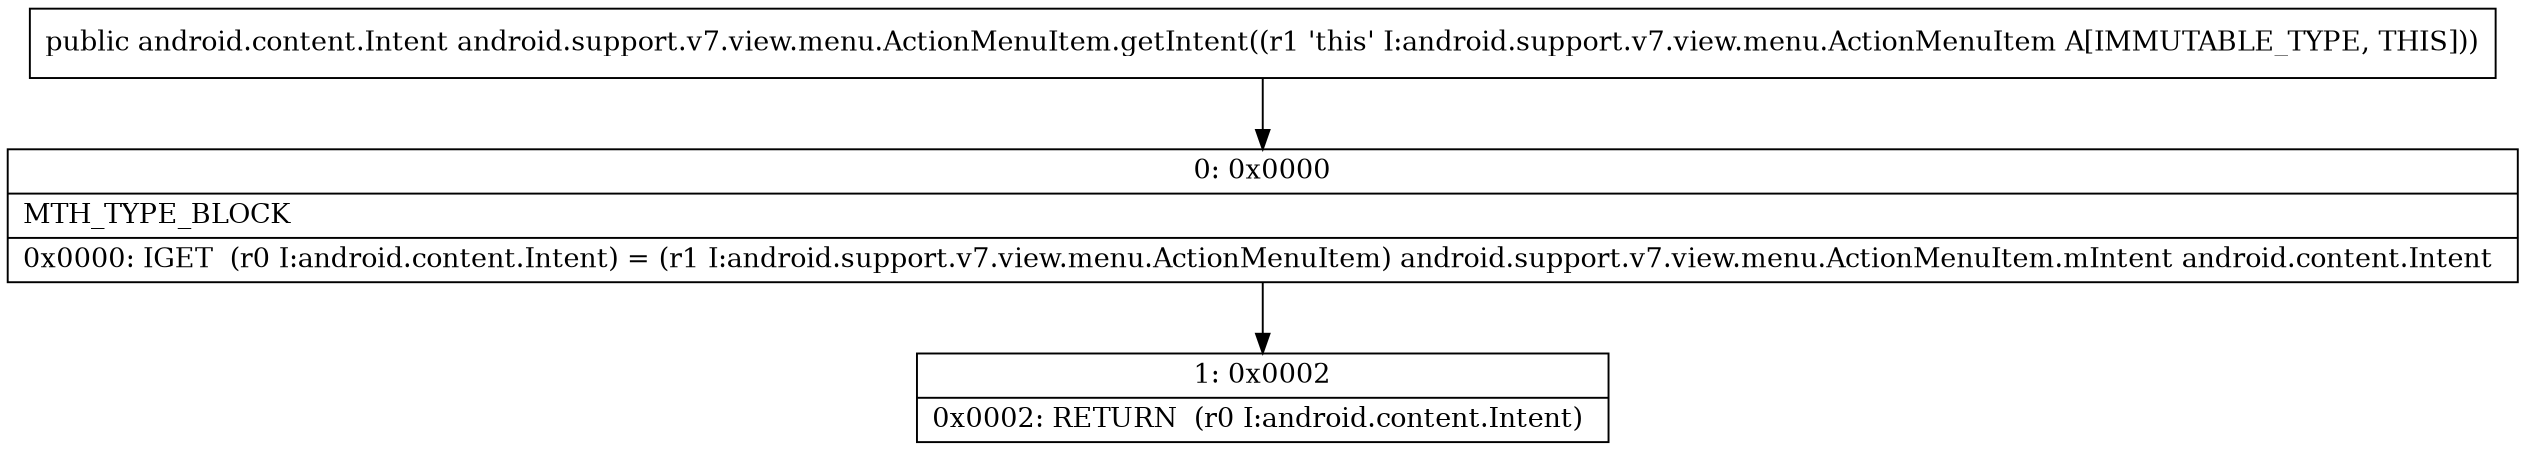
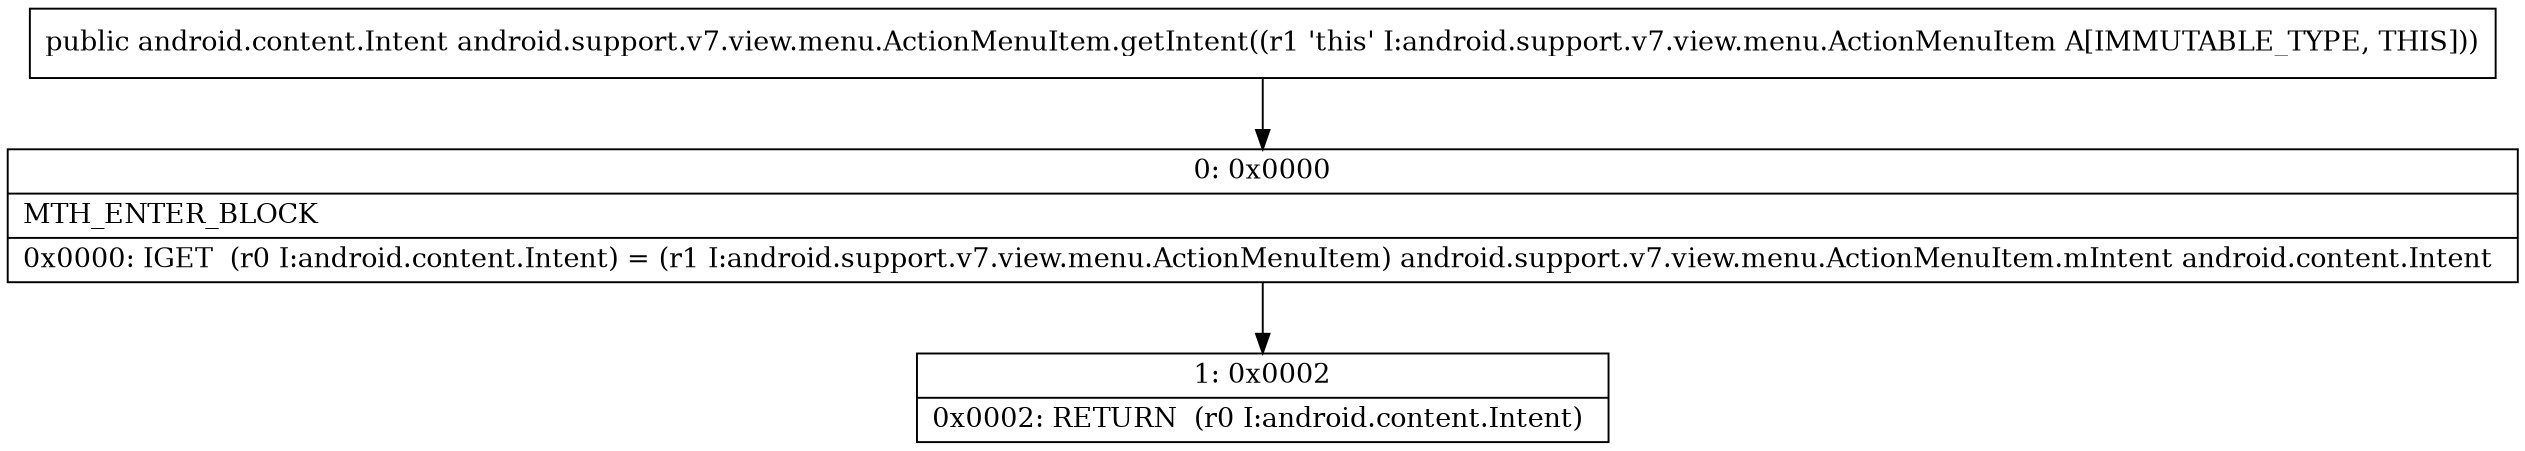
(157, 215) -> (171, 215)
